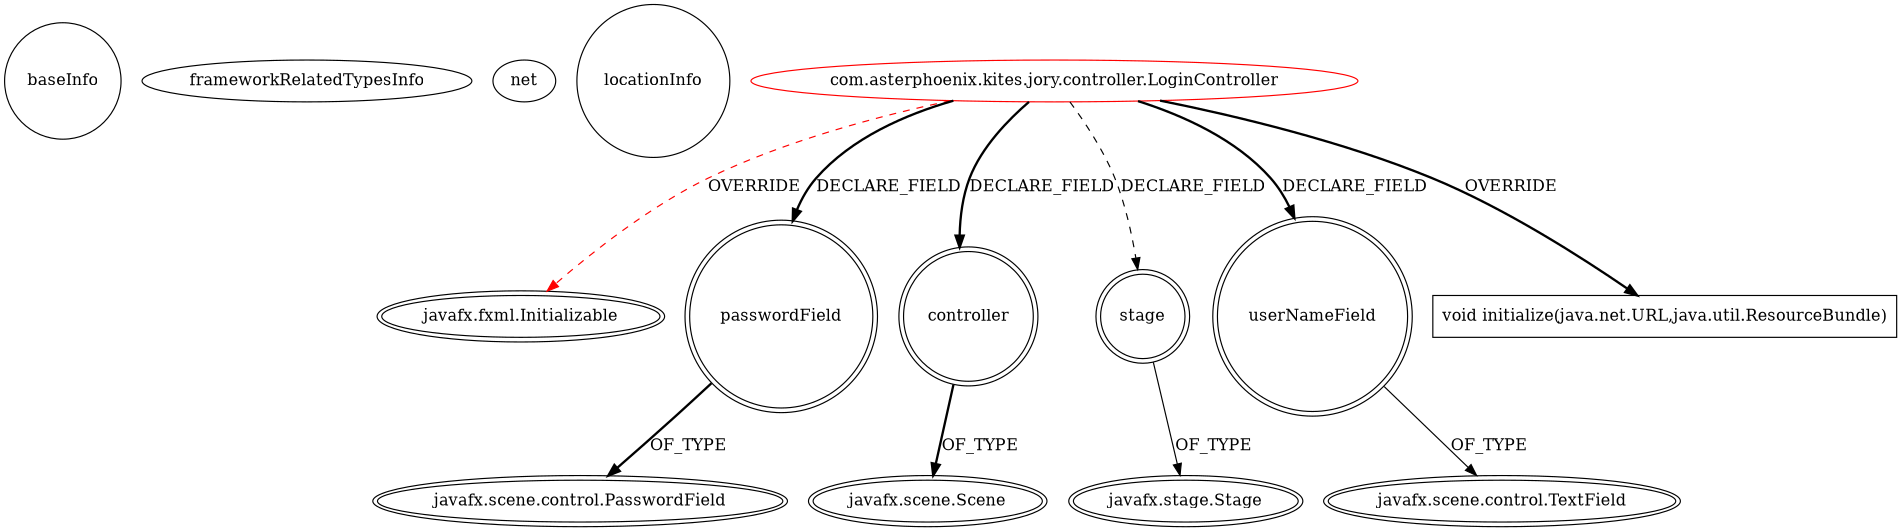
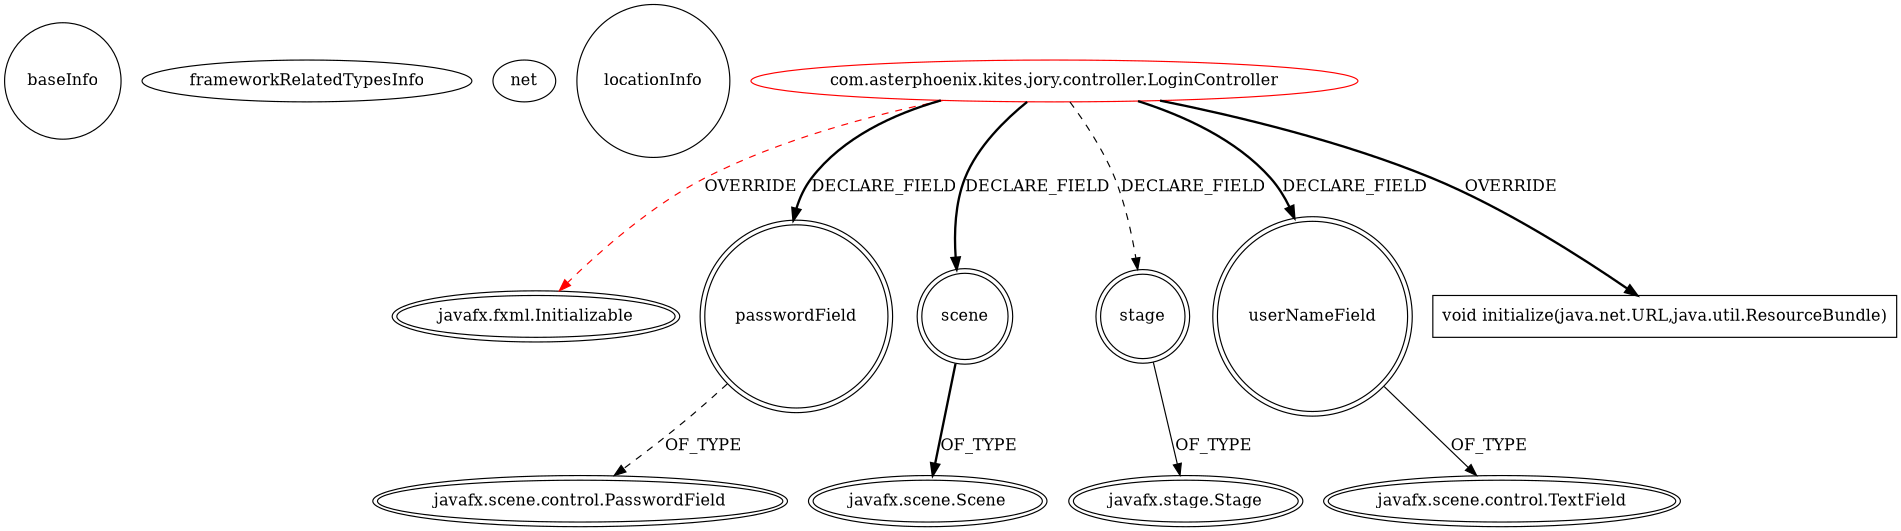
(968, 316) -> (965, 316)
(665, 426) -> (677, 428)
